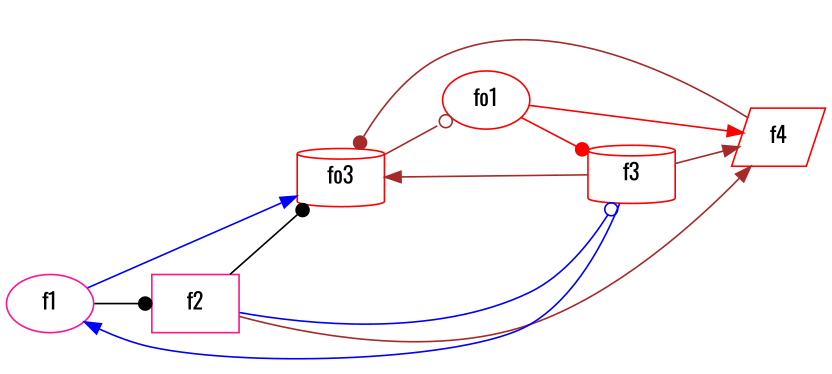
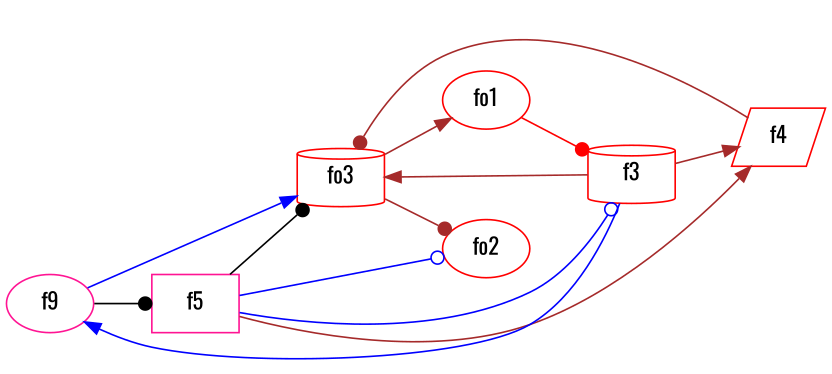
(628, 118) -> none
(411, 140) -> (411, 140)
none -> (486, 249)
(50, 304) -> (50, 304)
(195, 304) -> (195, 304)
